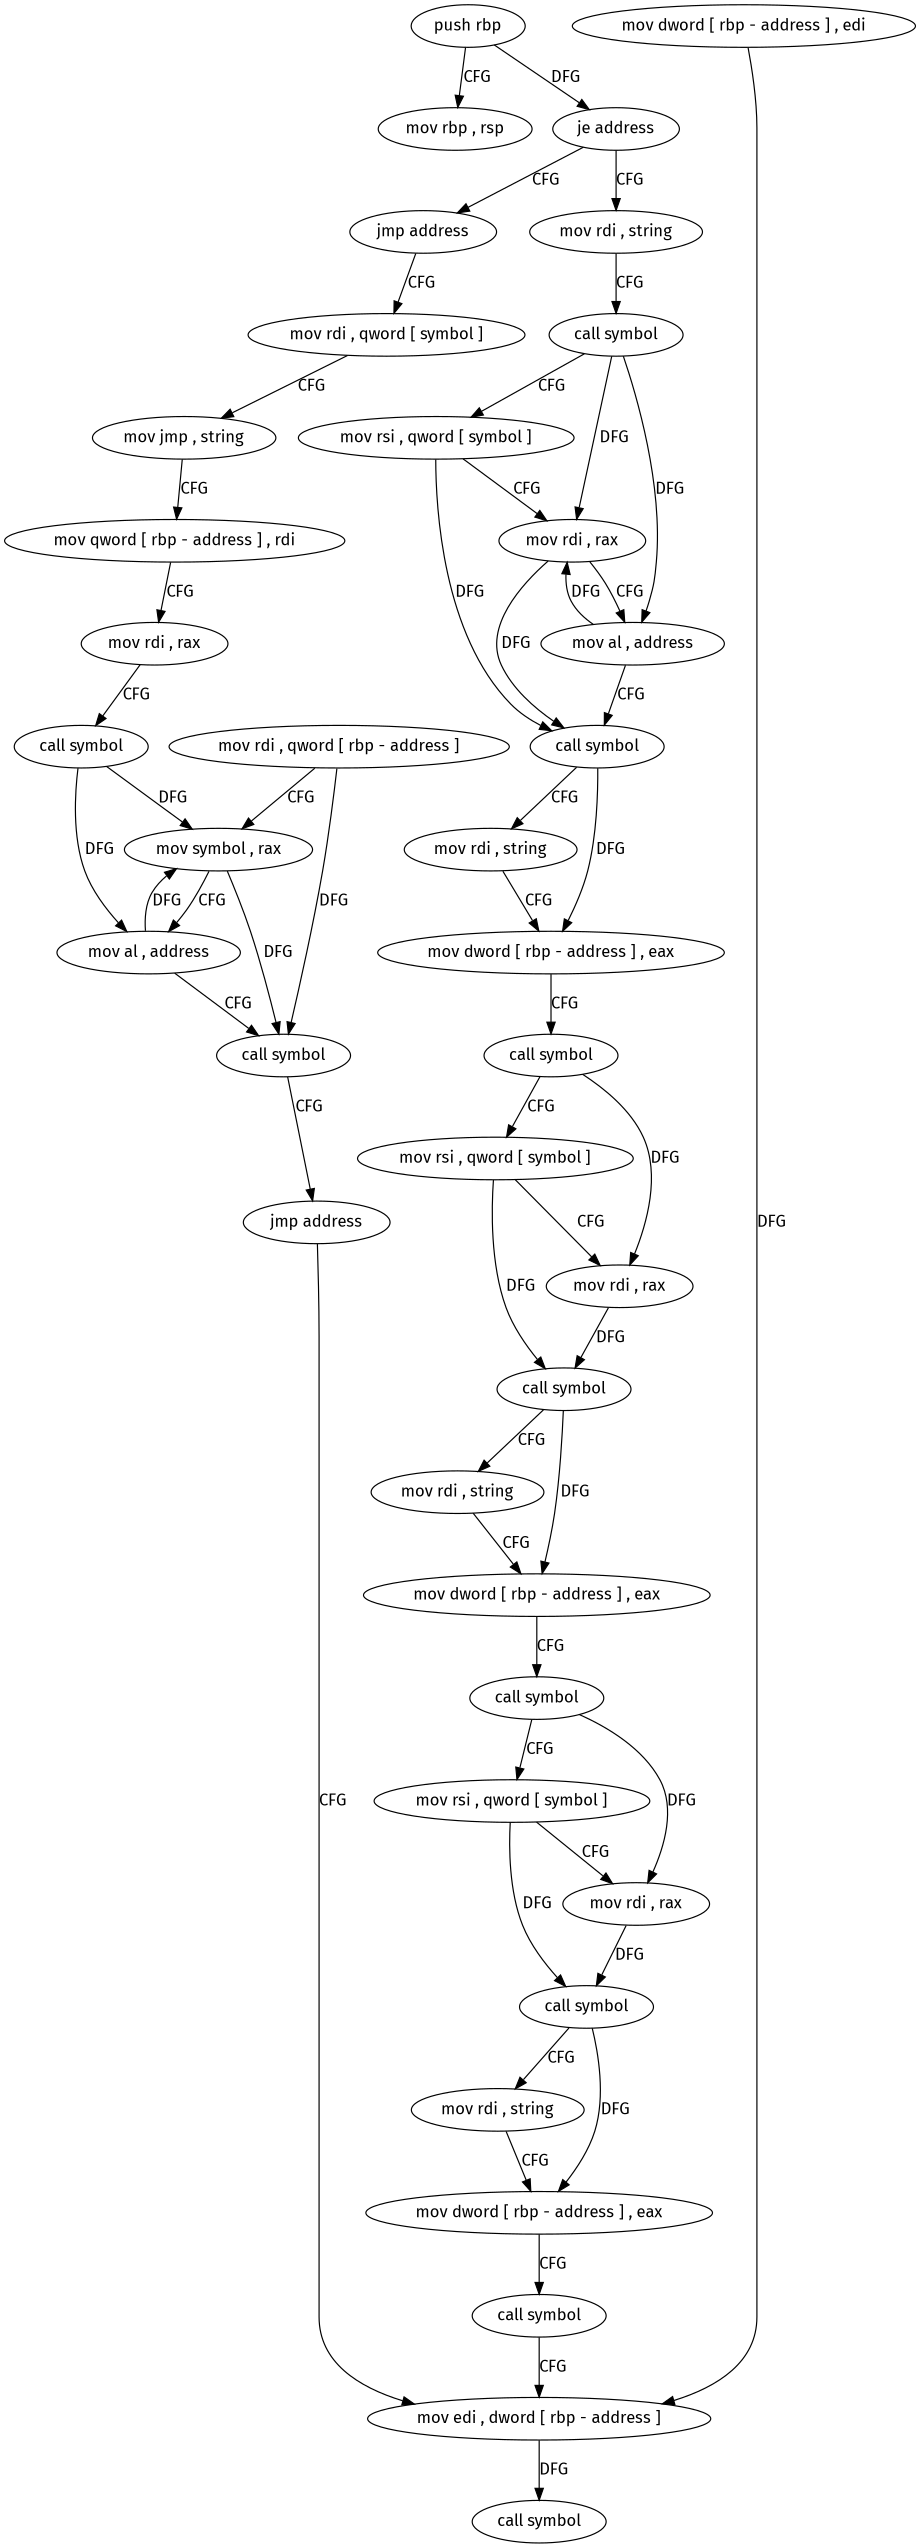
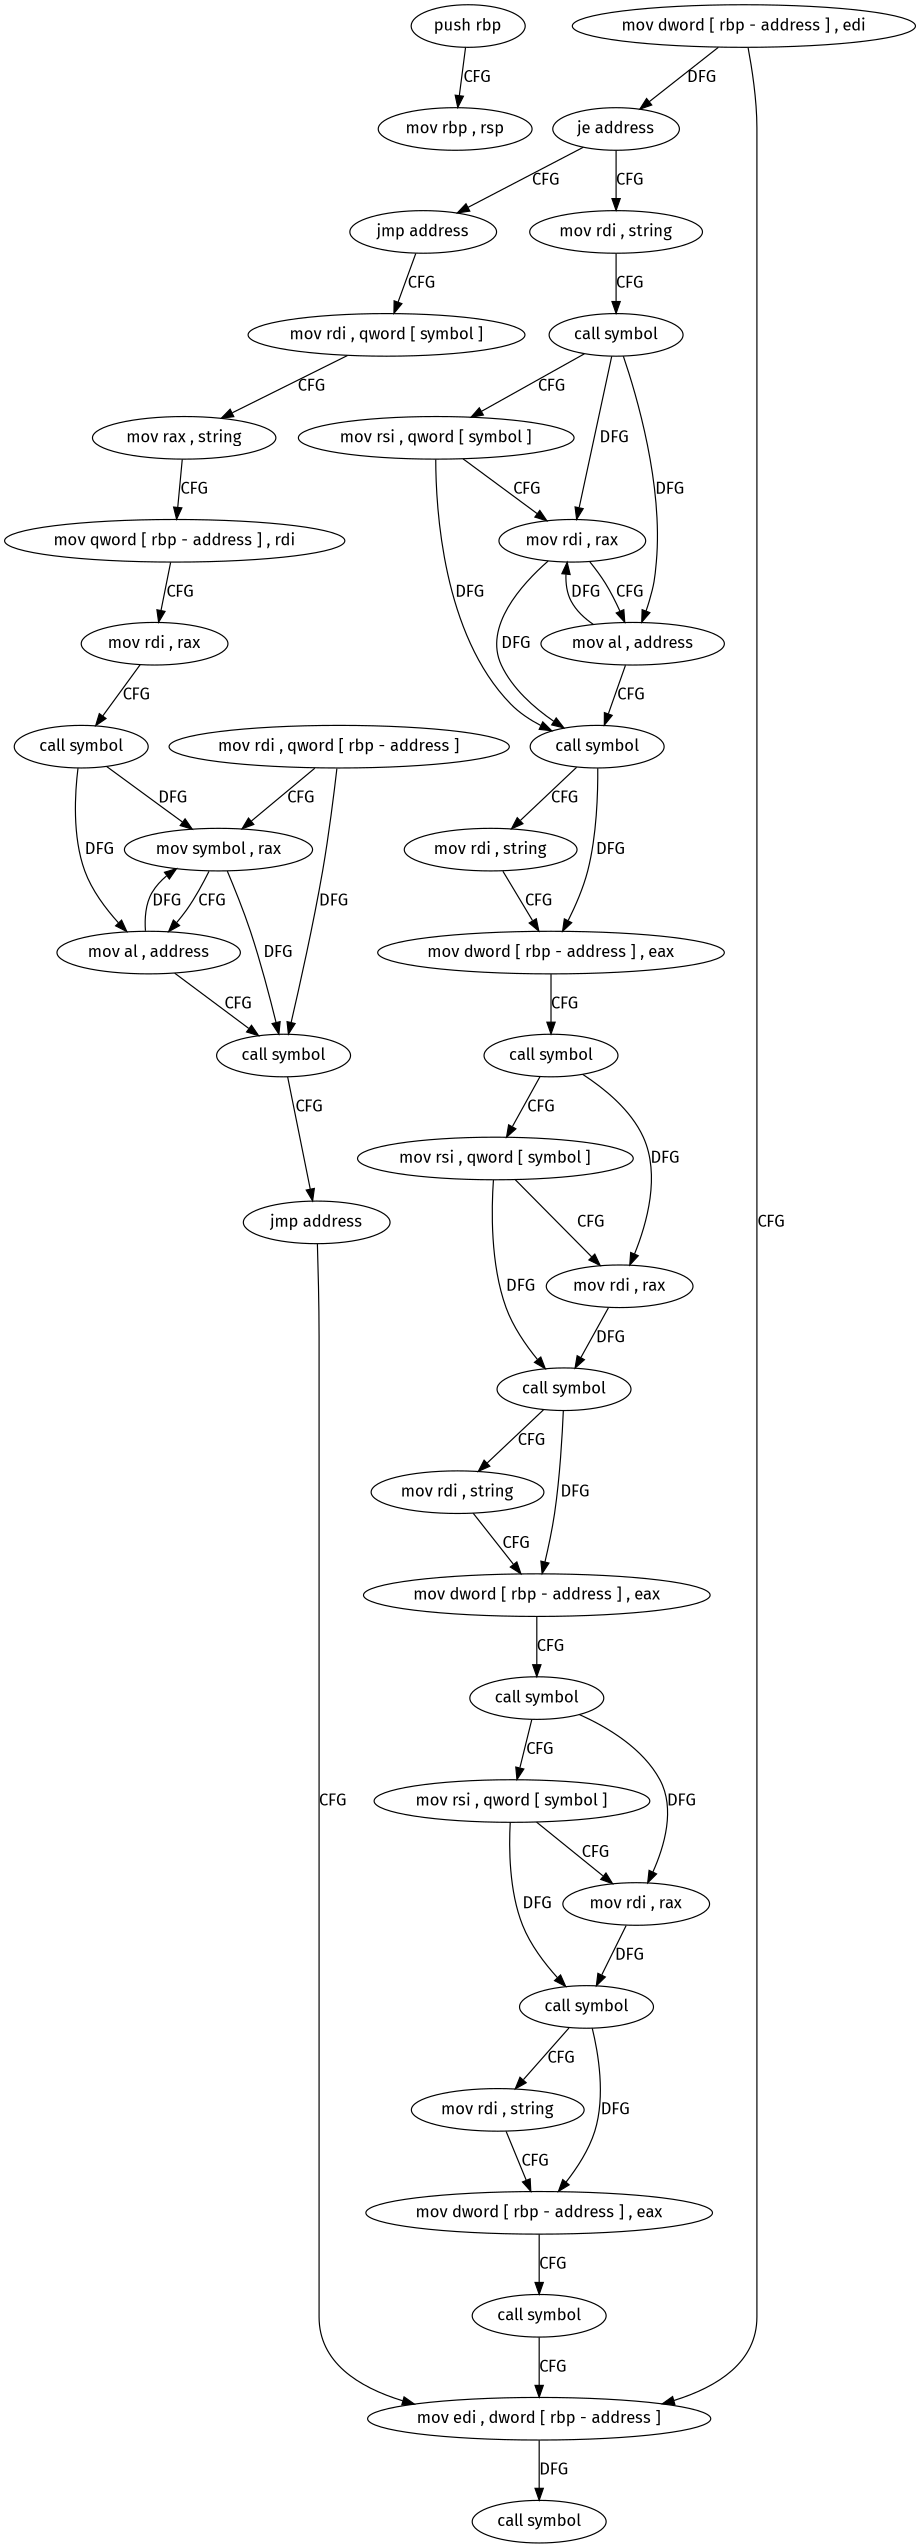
(537, 74) -> (684, 75)
(184, 438) -> (184, 438)
(772, 1222) -> (772, 1222)
